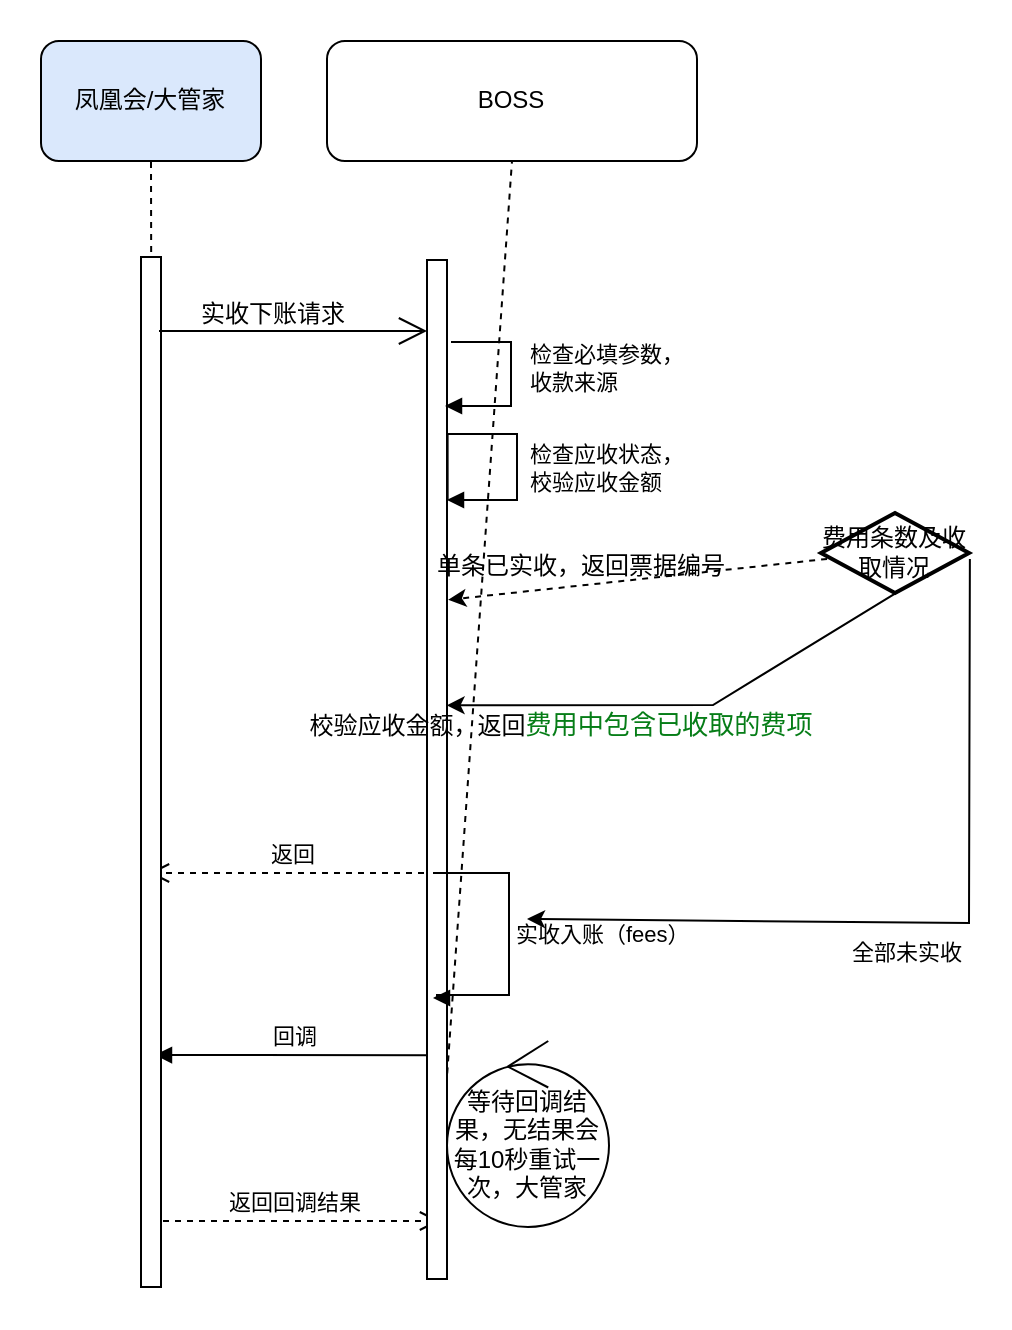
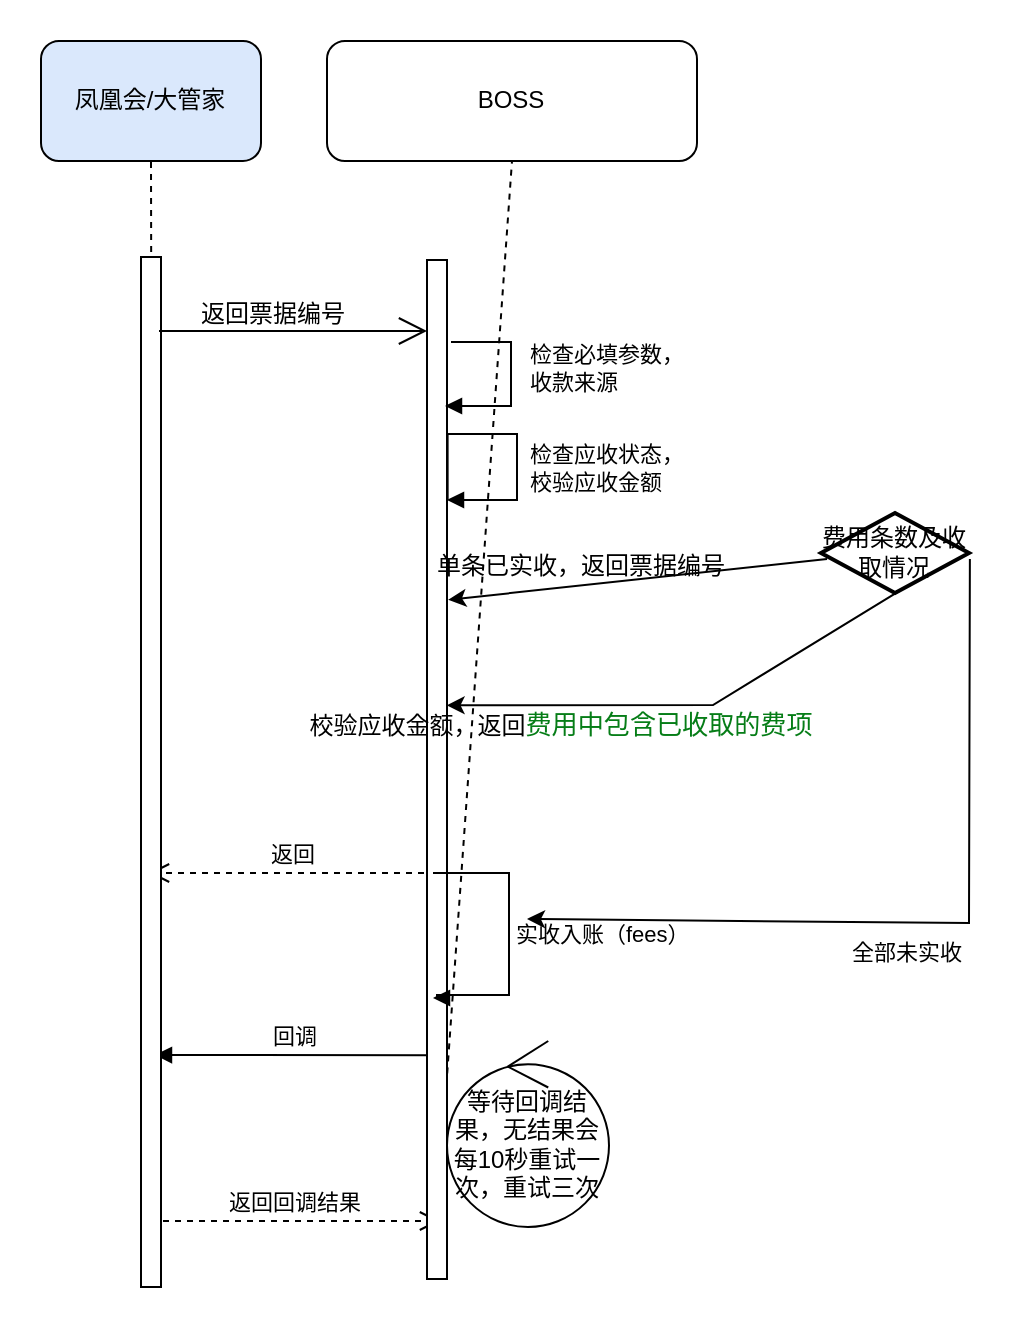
(274, 315) -> (274, 315)
(653, 578) -> (653, 578)
(528, 1145) -> (528, 1145)
